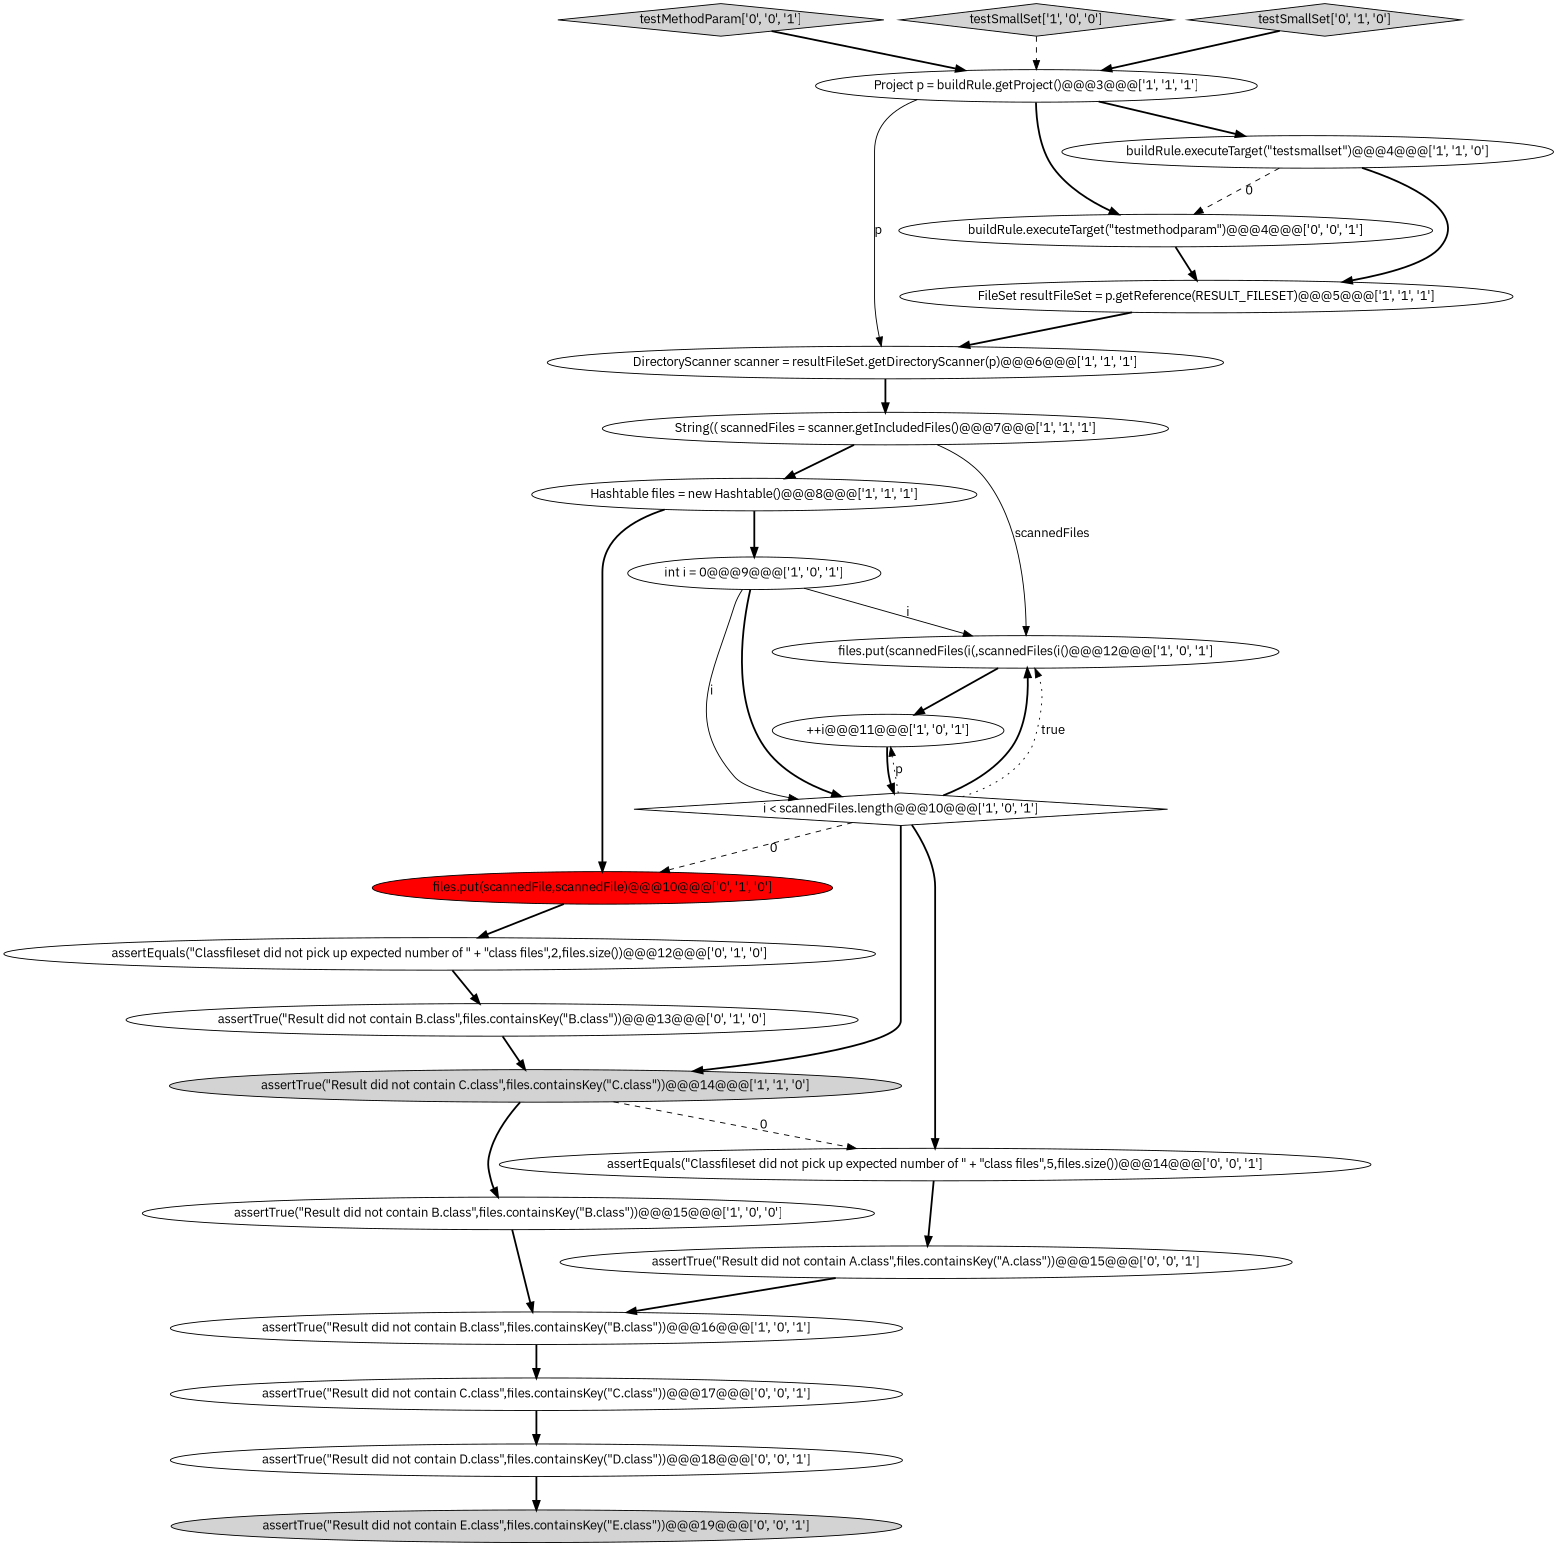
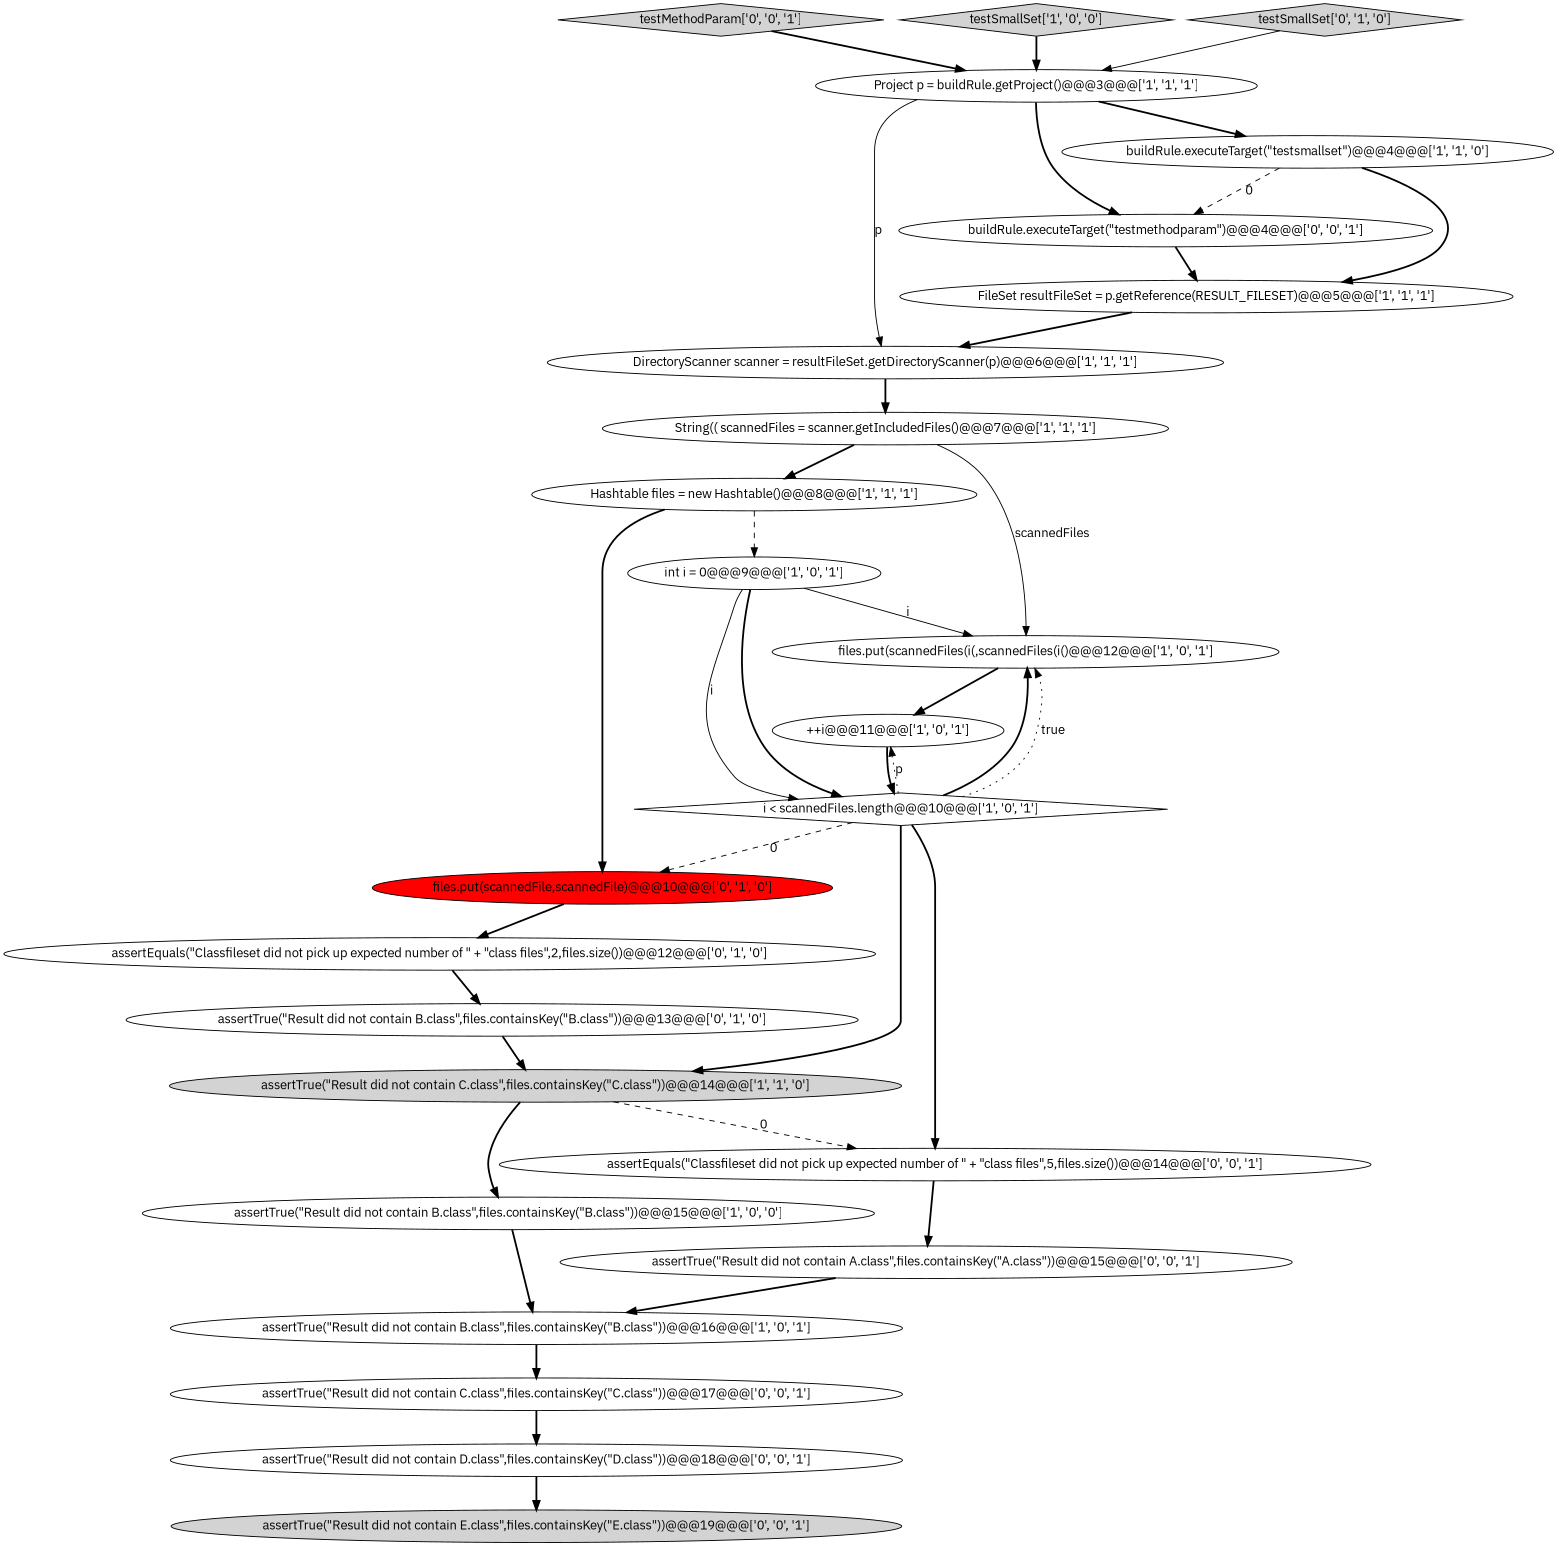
(1036, 48) -> (1036, 48)
(1196, 50) -> (1196, 50)
(754, 529) -> (754, 529)
